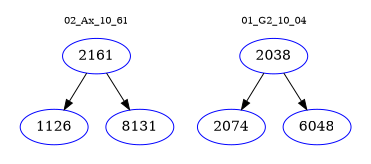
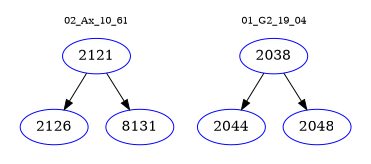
(274, 21) -> (274, 21)
(97, 56) -> (97, 56)
(54, 127) -> (54, 127)
(231, 127) -> (231, 127)
(317, 127) -> (317, 127)
